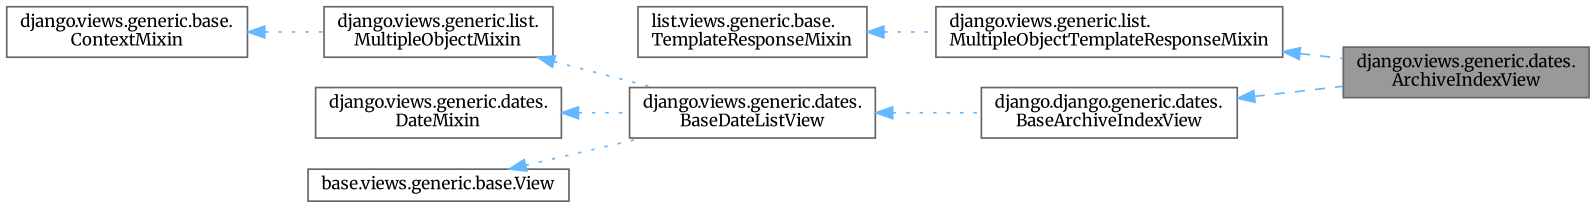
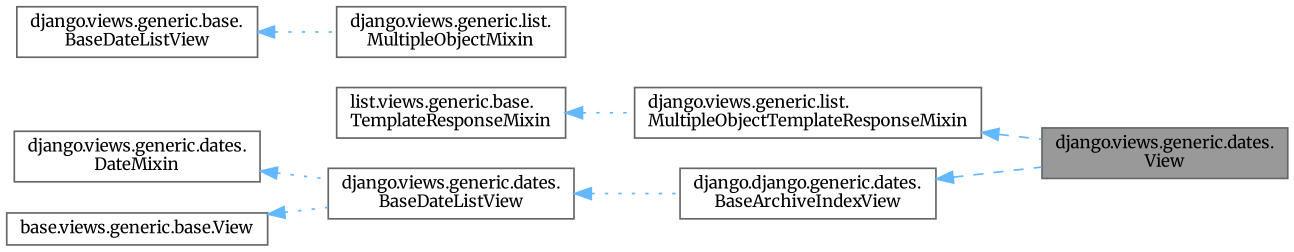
(127, 32) -> (137, 32)
(1466, 72) -> (1165, 153)
(604, 75) -> none
